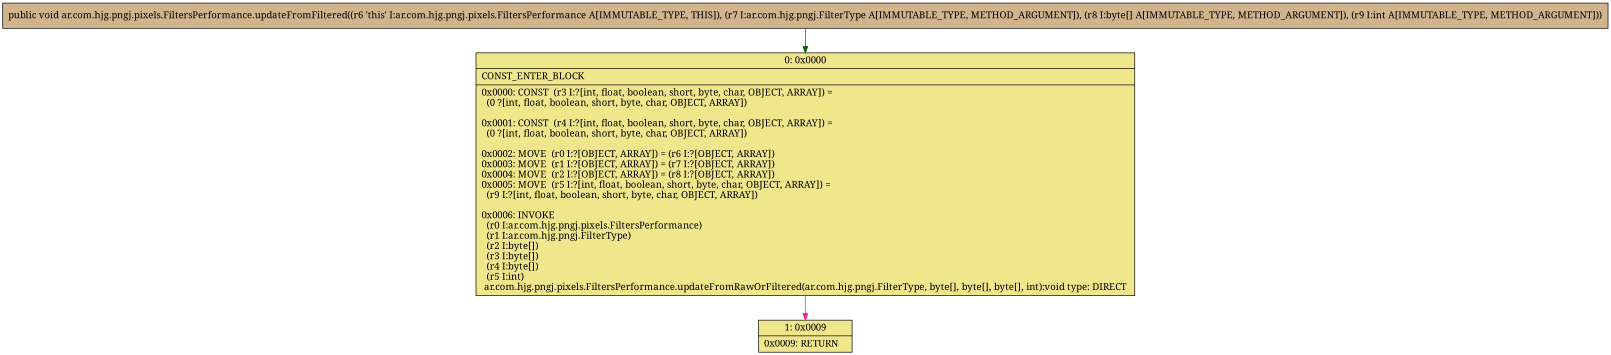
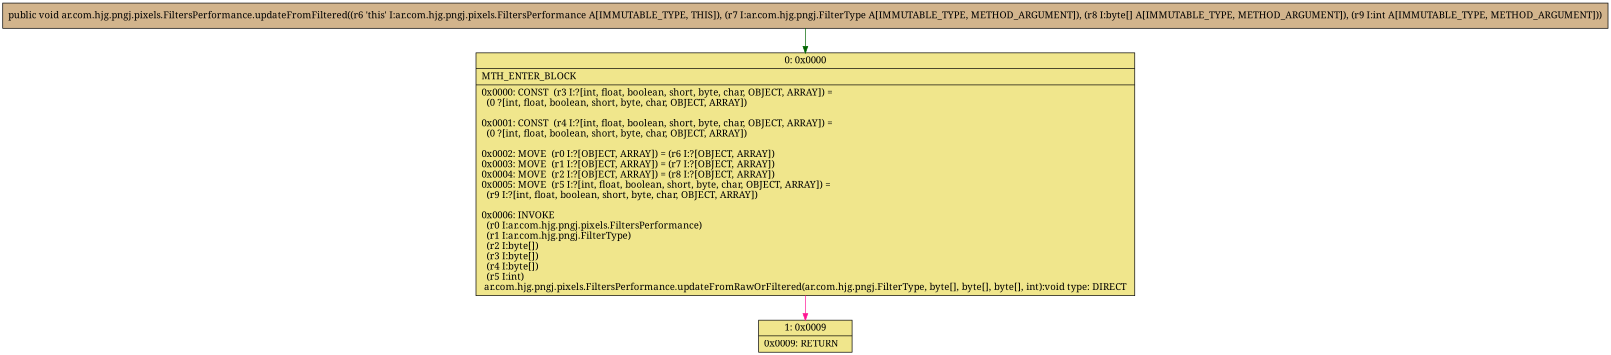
(533, 76) -> (529, 76)
